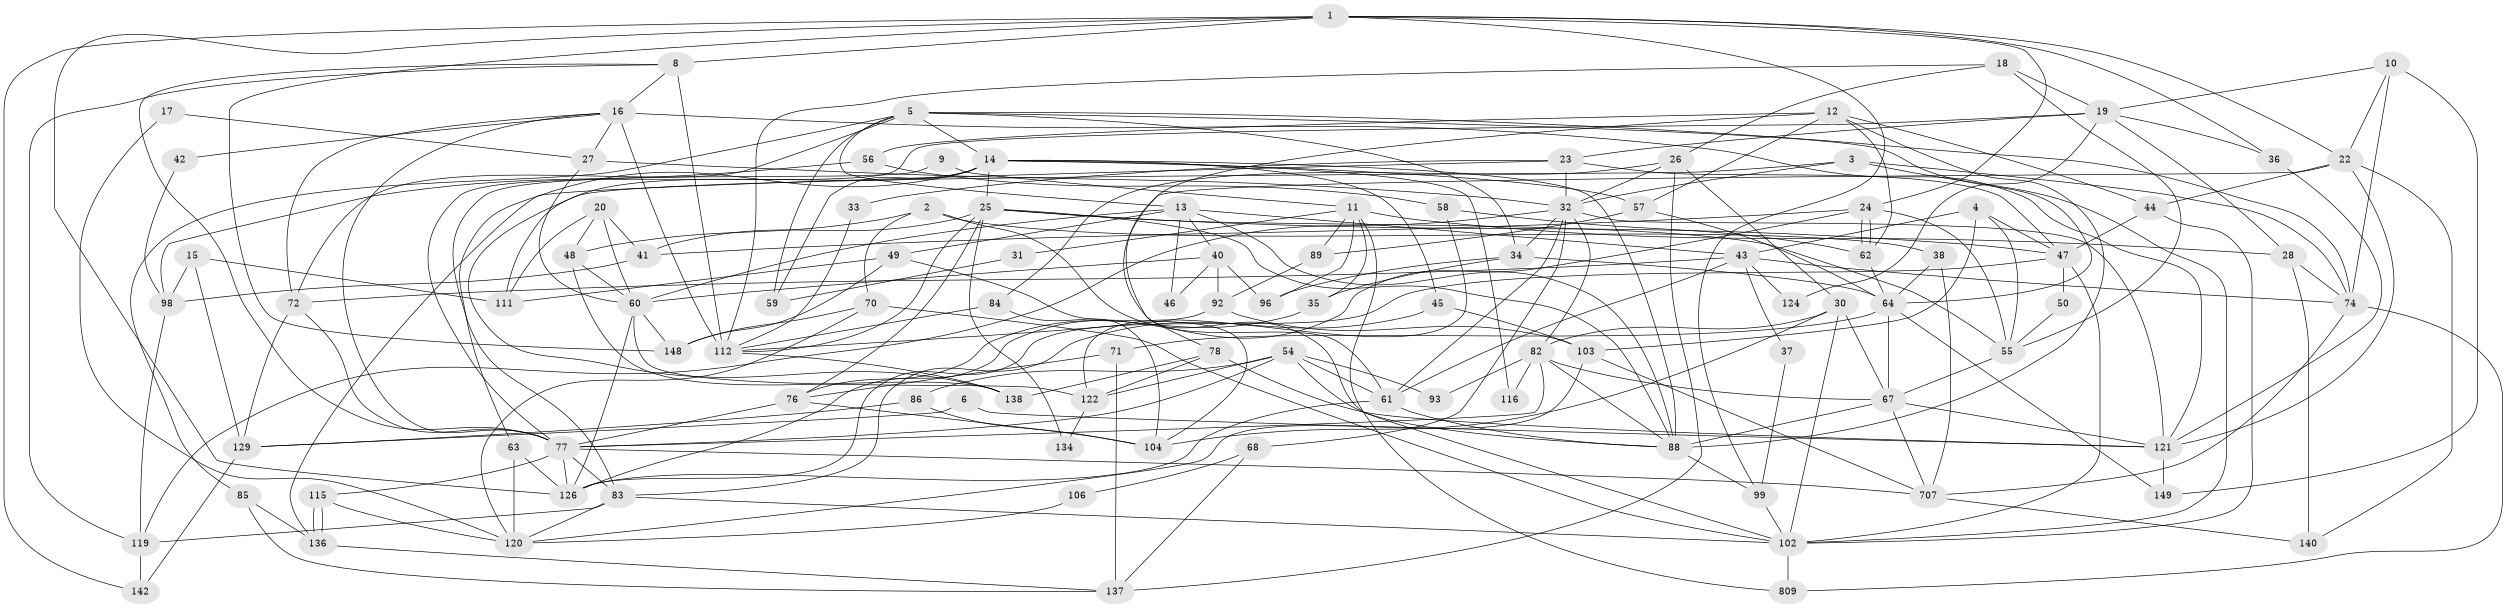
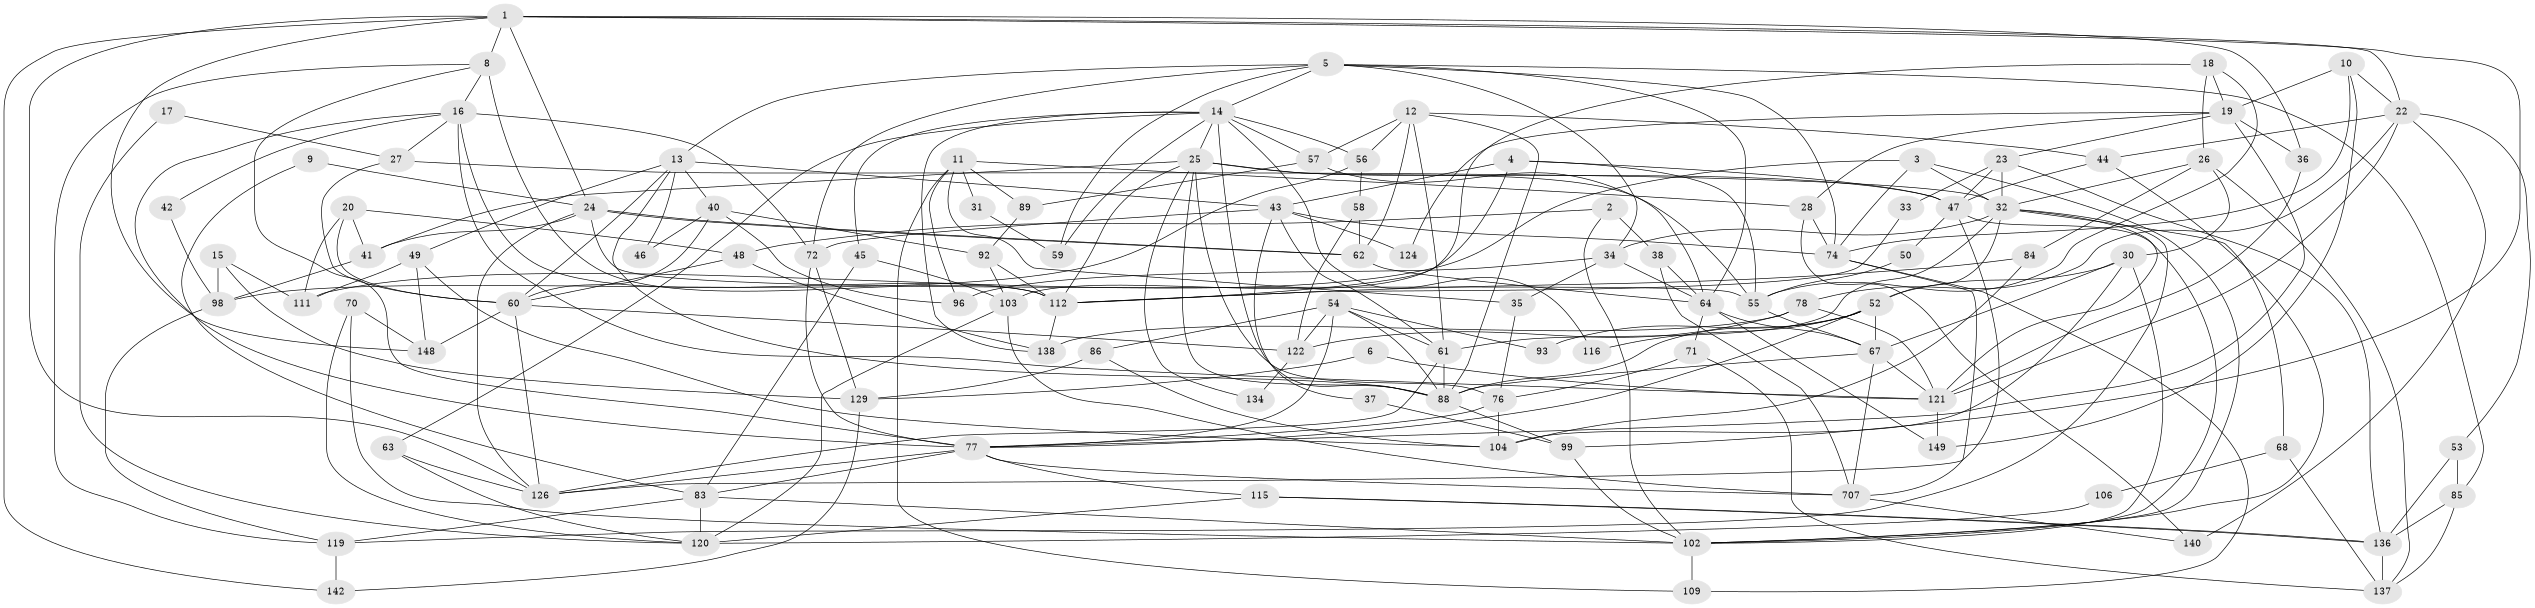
none -> (1292, 132)
(1202, 195) -> (450, 185)
(874, 239) -> none
(1537, 352) -> (1875, 304)
none -> (2457, 448)
(1788, 592) -> (1692, 592)
